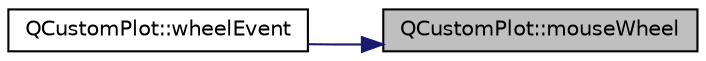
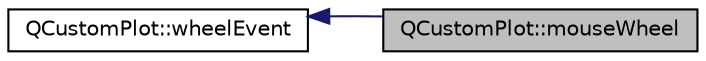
(335, 44) -> (356, 16)
